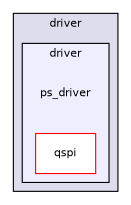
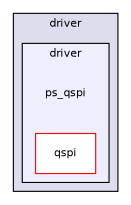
(66, 93) -> (66, 93)
